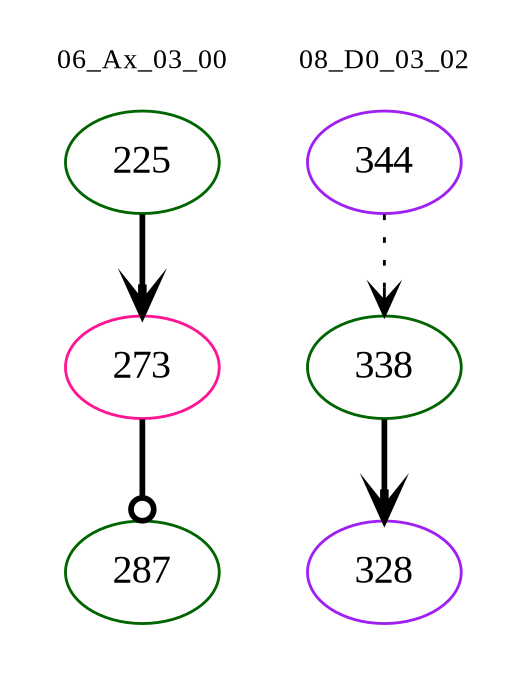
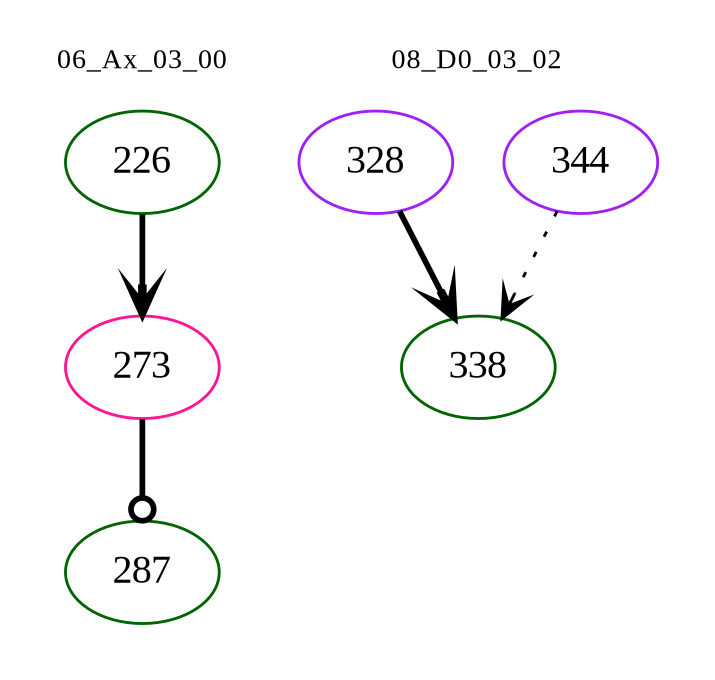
(142, 162) -> (142, 162)
(384, 456) -> (421, 252)
